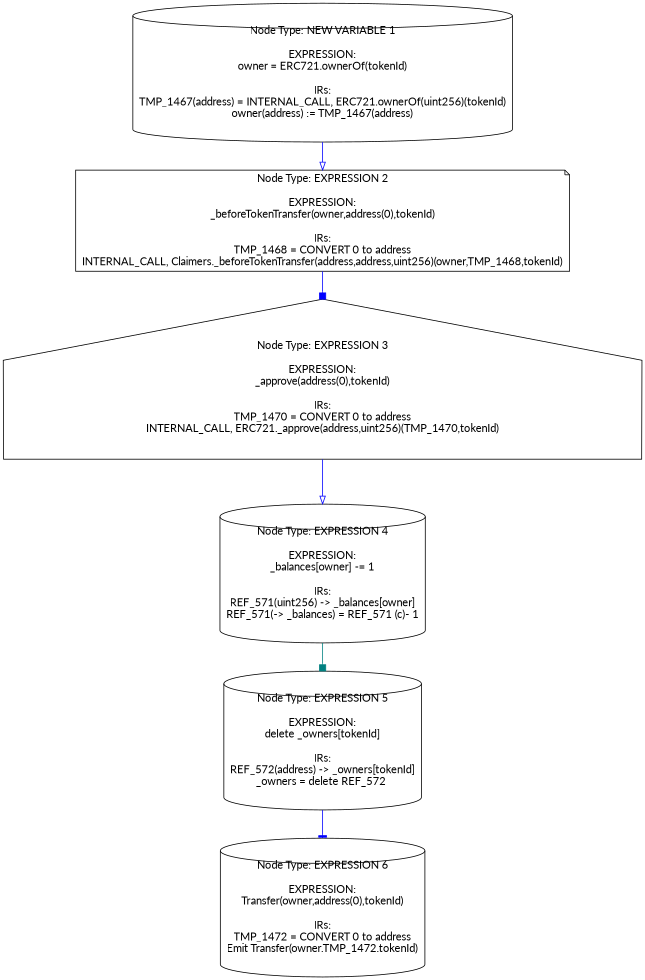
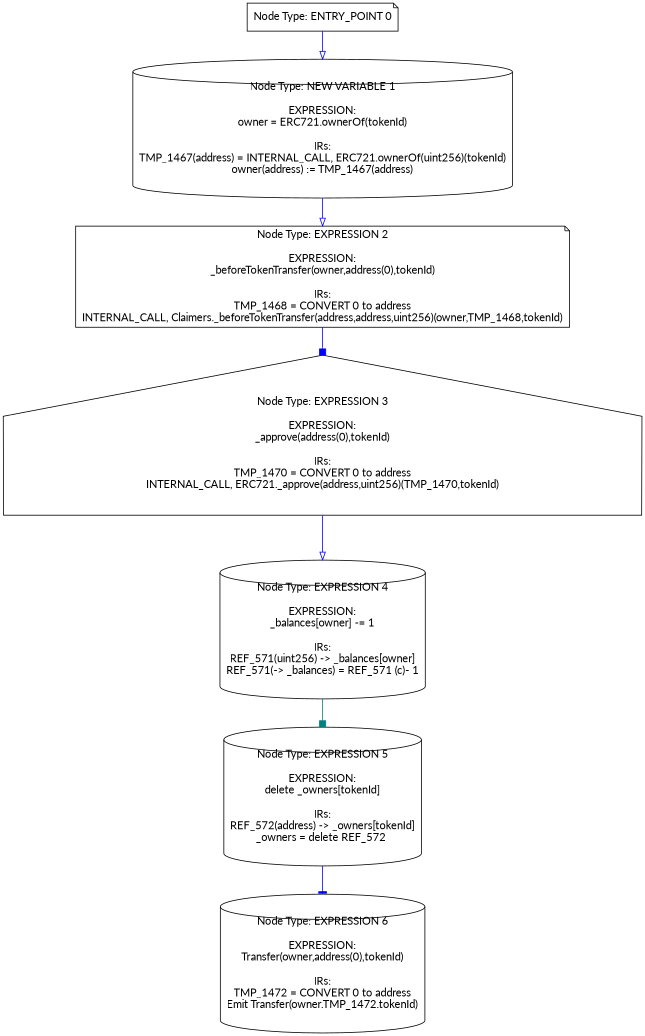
none -> (323, 17)
